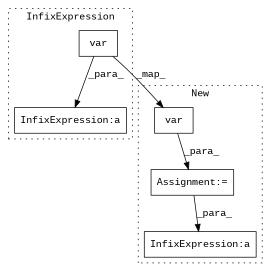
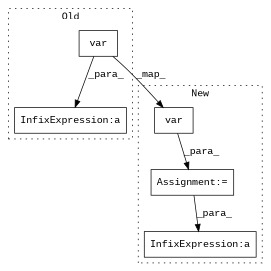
(71, 17) -> (71, 17)
